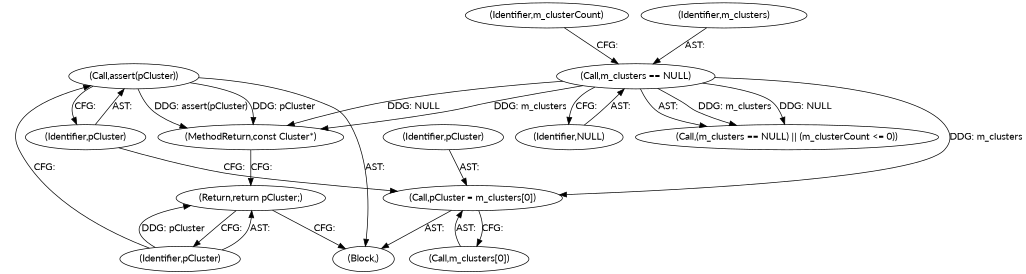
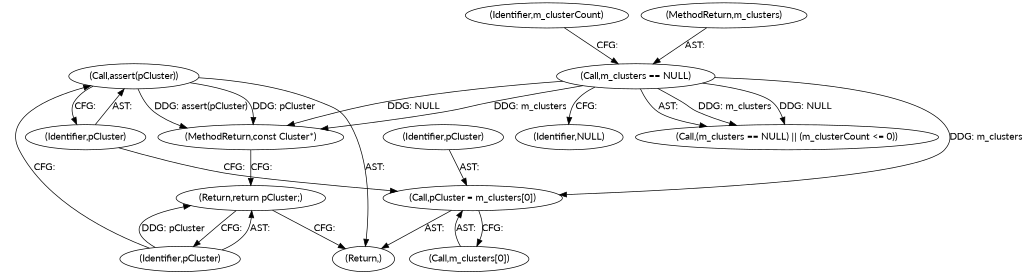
(724, 15) -> (724, 15)
(602, 110) -> none
(364, 259) -> (364, 259)
